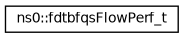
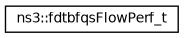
(92, 19) -> (92, 19)
